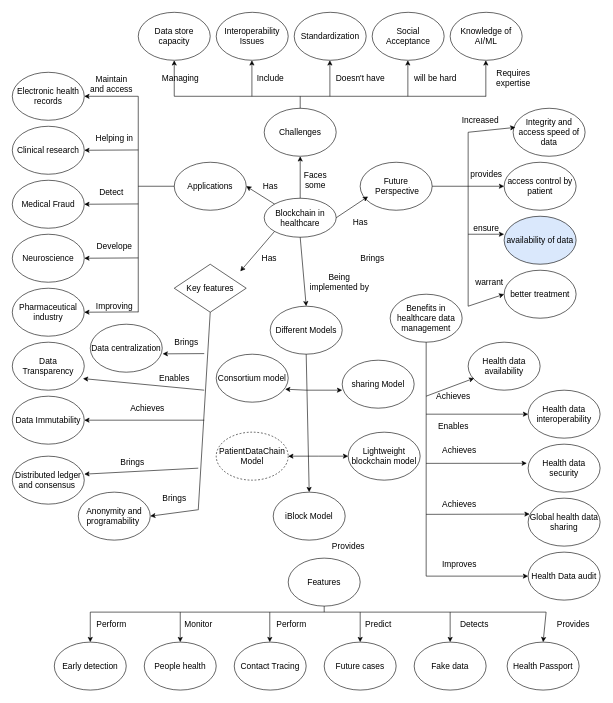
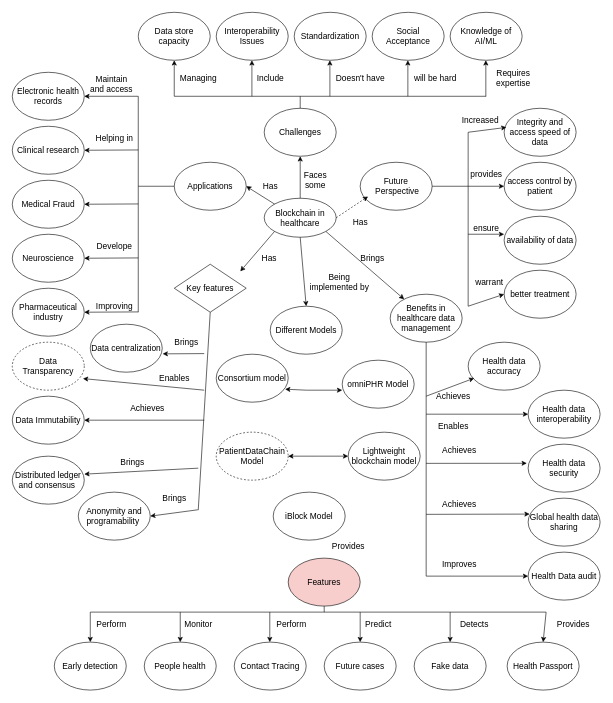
(180, 78) -> (198, 78)
(549, 132) -> (540, 132)
(111, 192) -> none
(350, 209) -> (350, 209)
(540, 240) -> (540, 240)
none -> (364, 264)
(48, 366) -> (48, 366)
(504, 366) -> (504, 366)
(307, 368) -> none
(378, 384) -> (378, 384)
(324, 582) -> (324, 582)
